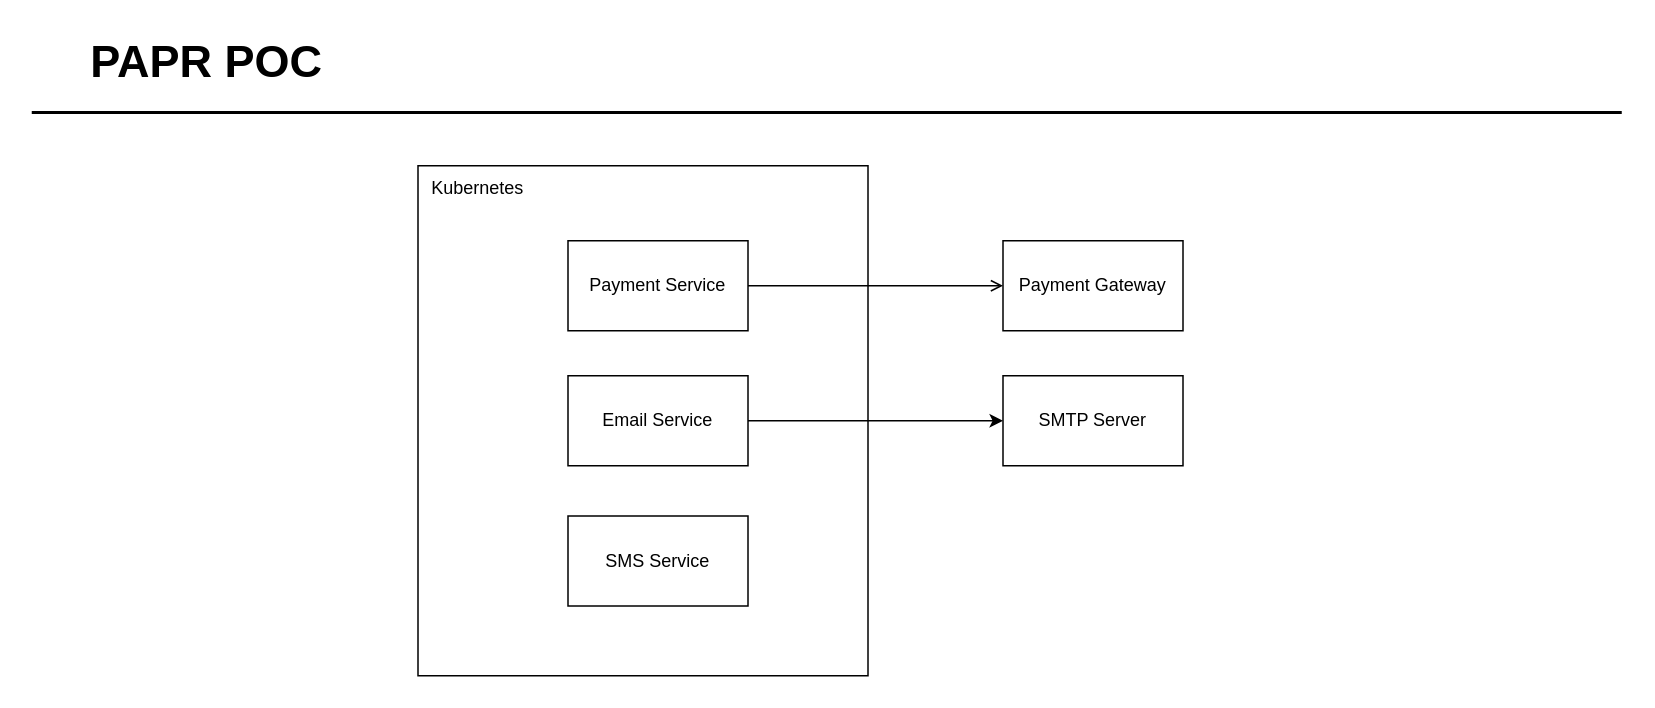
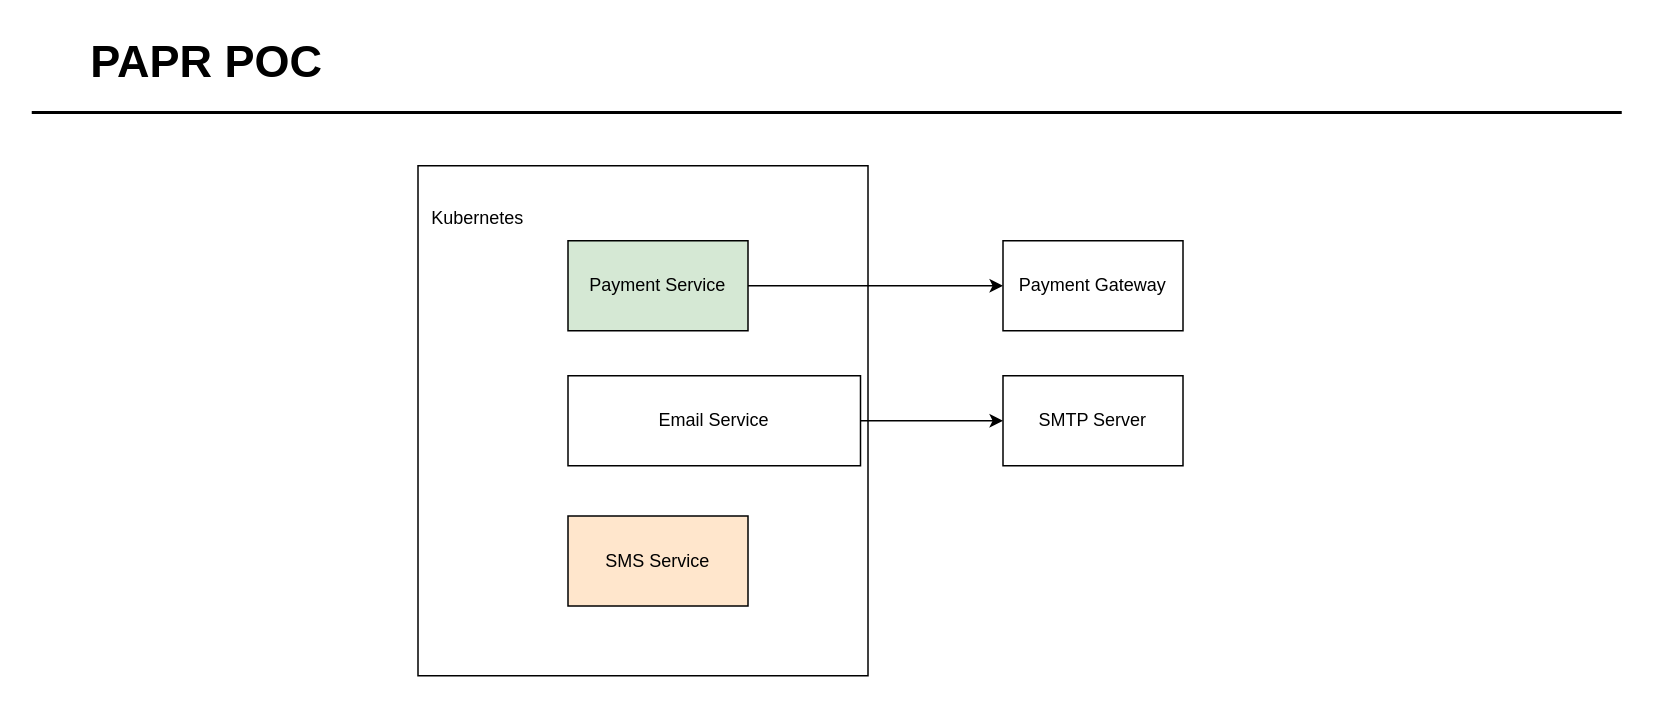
(478, 188) -> (478, 218)
(658, 286) -> (658, 286)
(993, 286) -> (991, 286)
(658, 421) -> (714, 421)
(658, 561) -> (658, 561)
